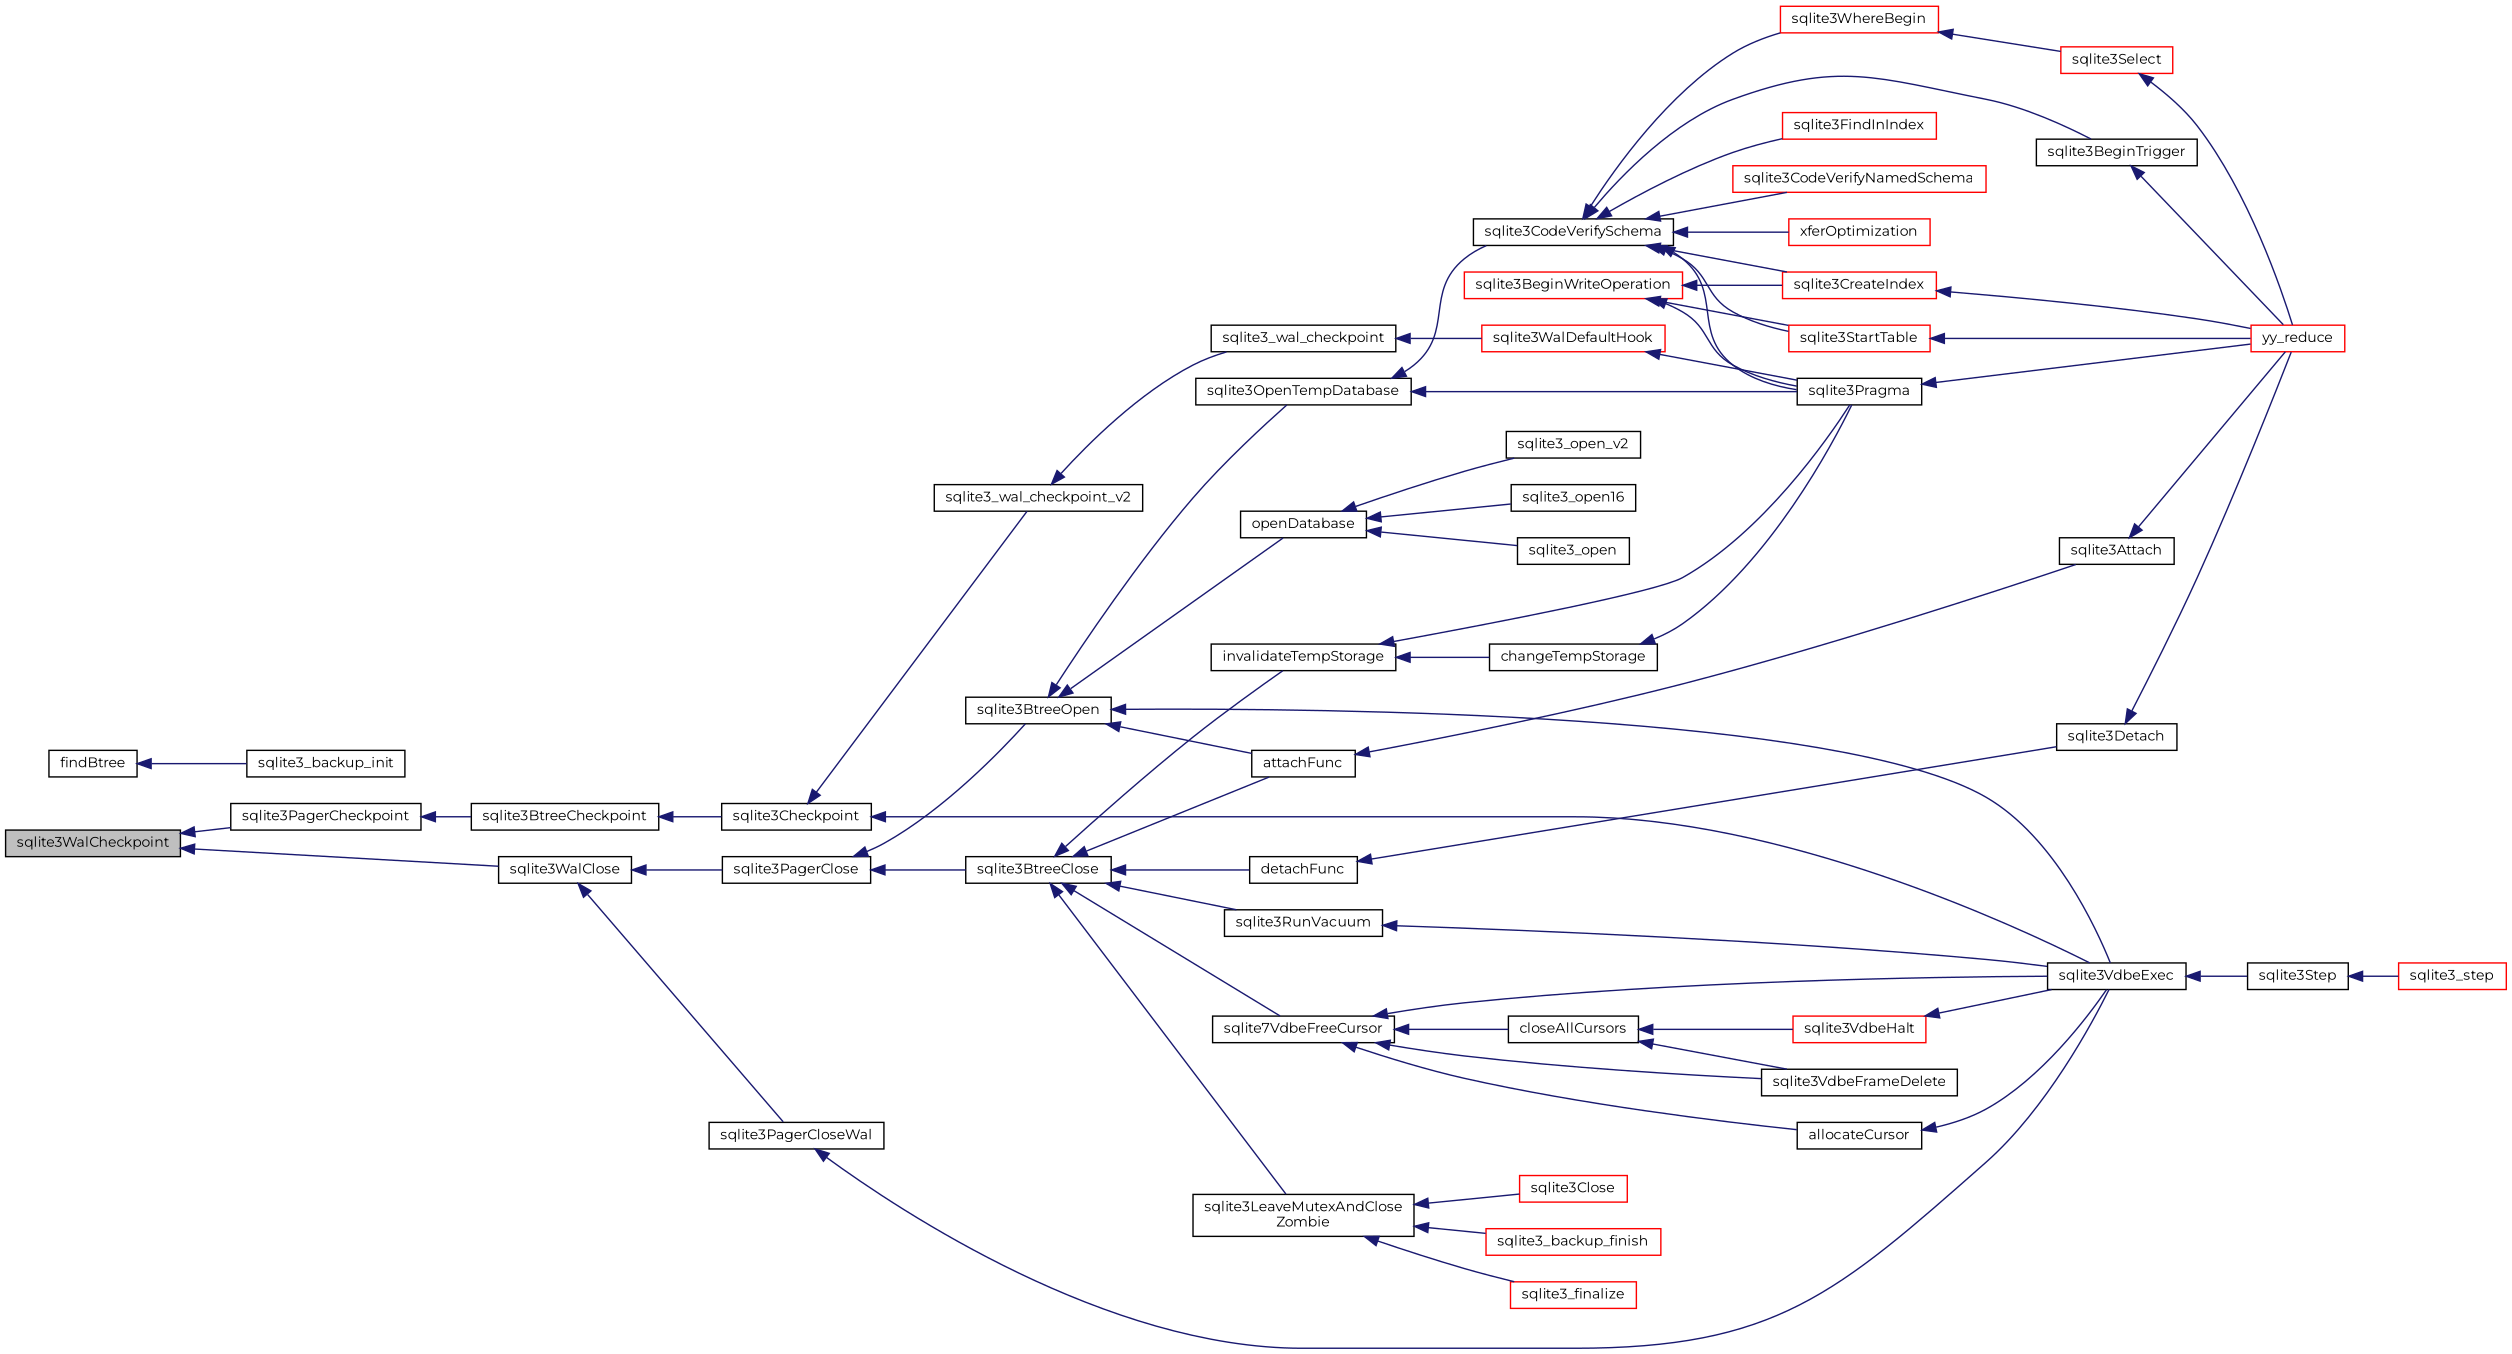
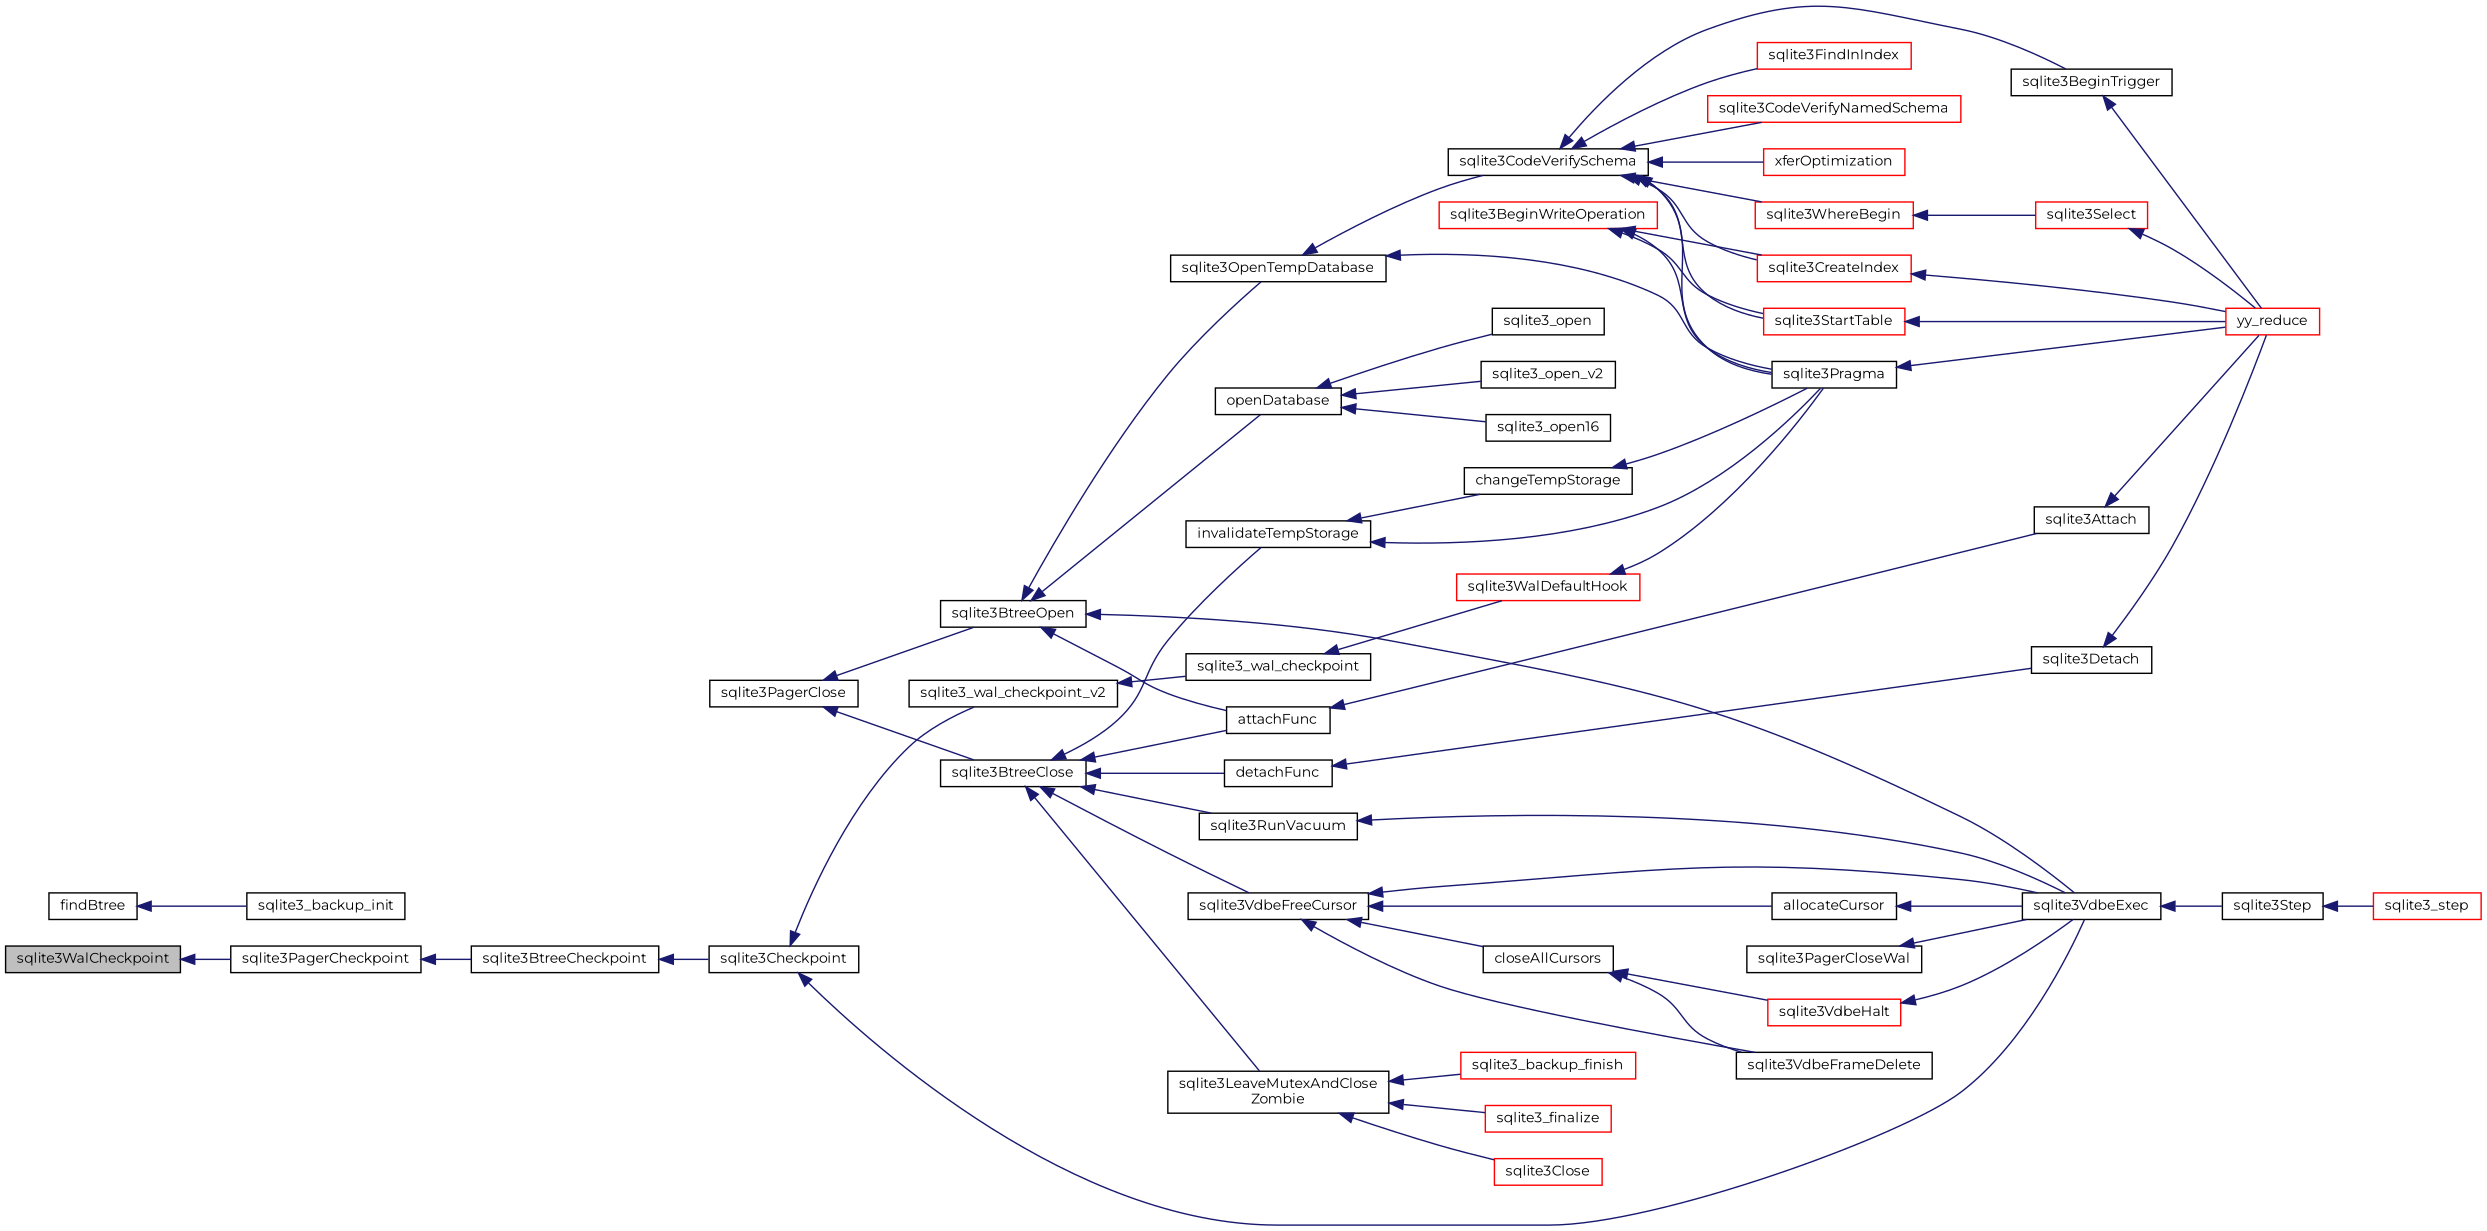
(565, 870) -> none
(1304, 1029) -> (1278, 906)
